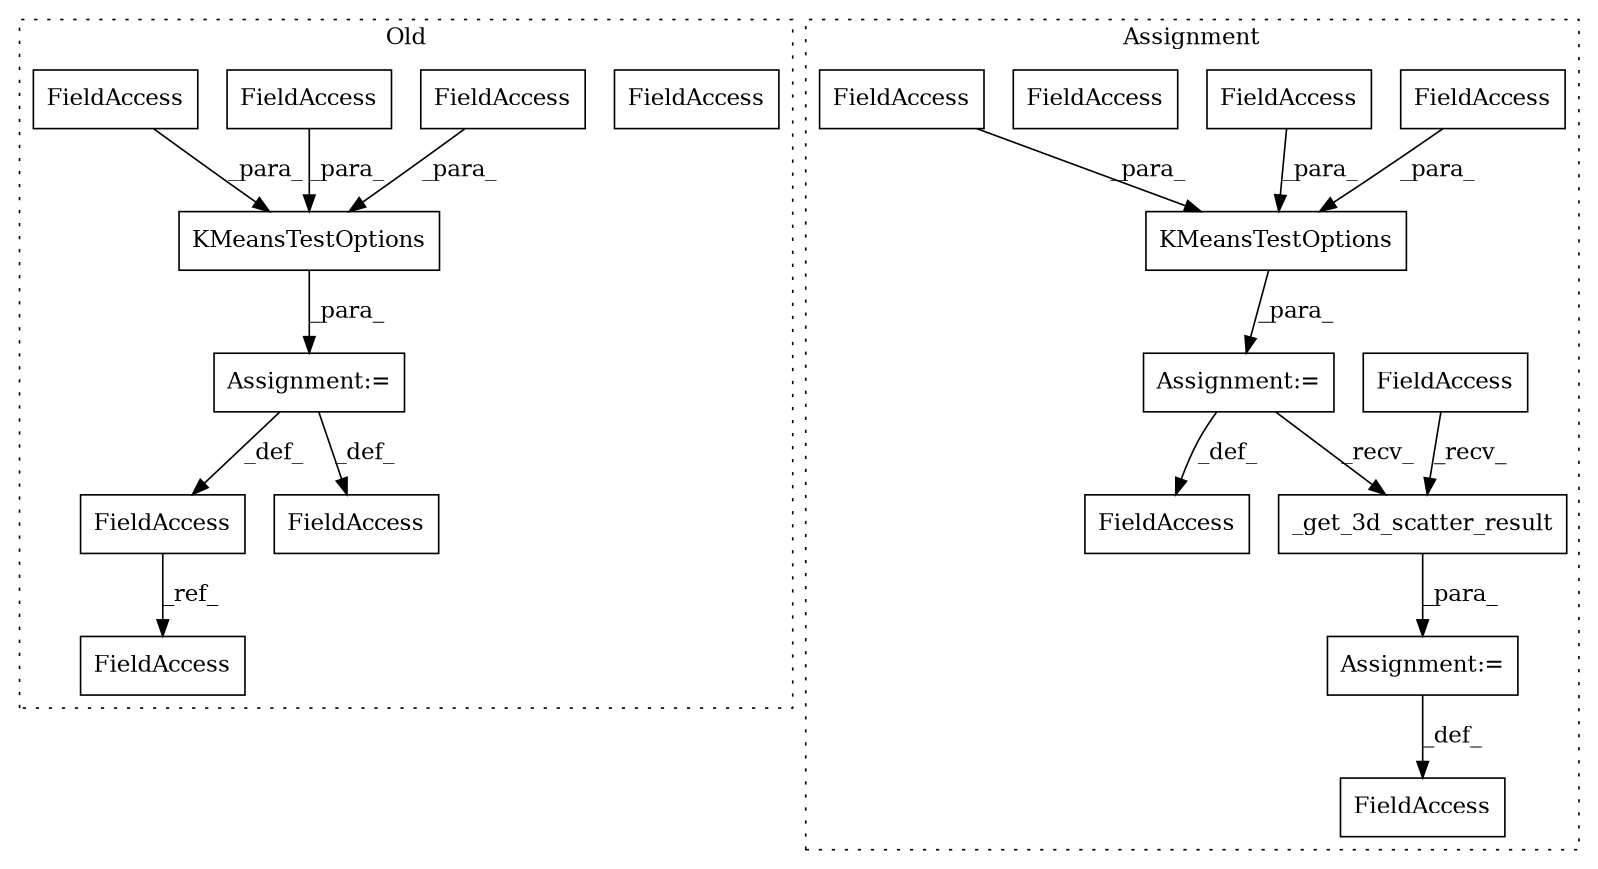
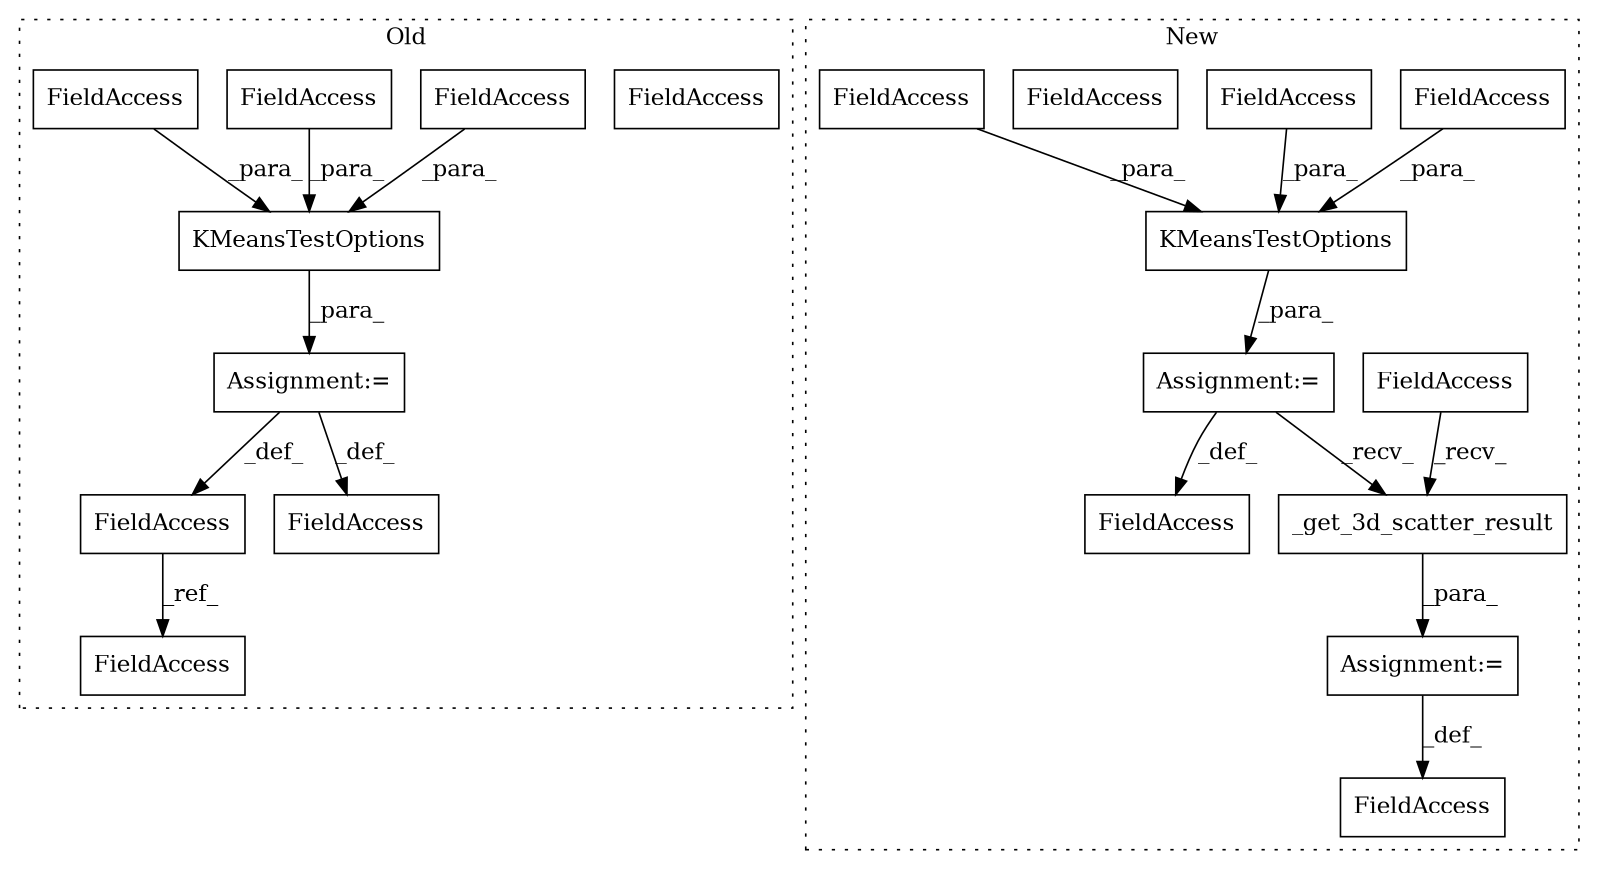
(1192, 38) -> (1192, 38)
